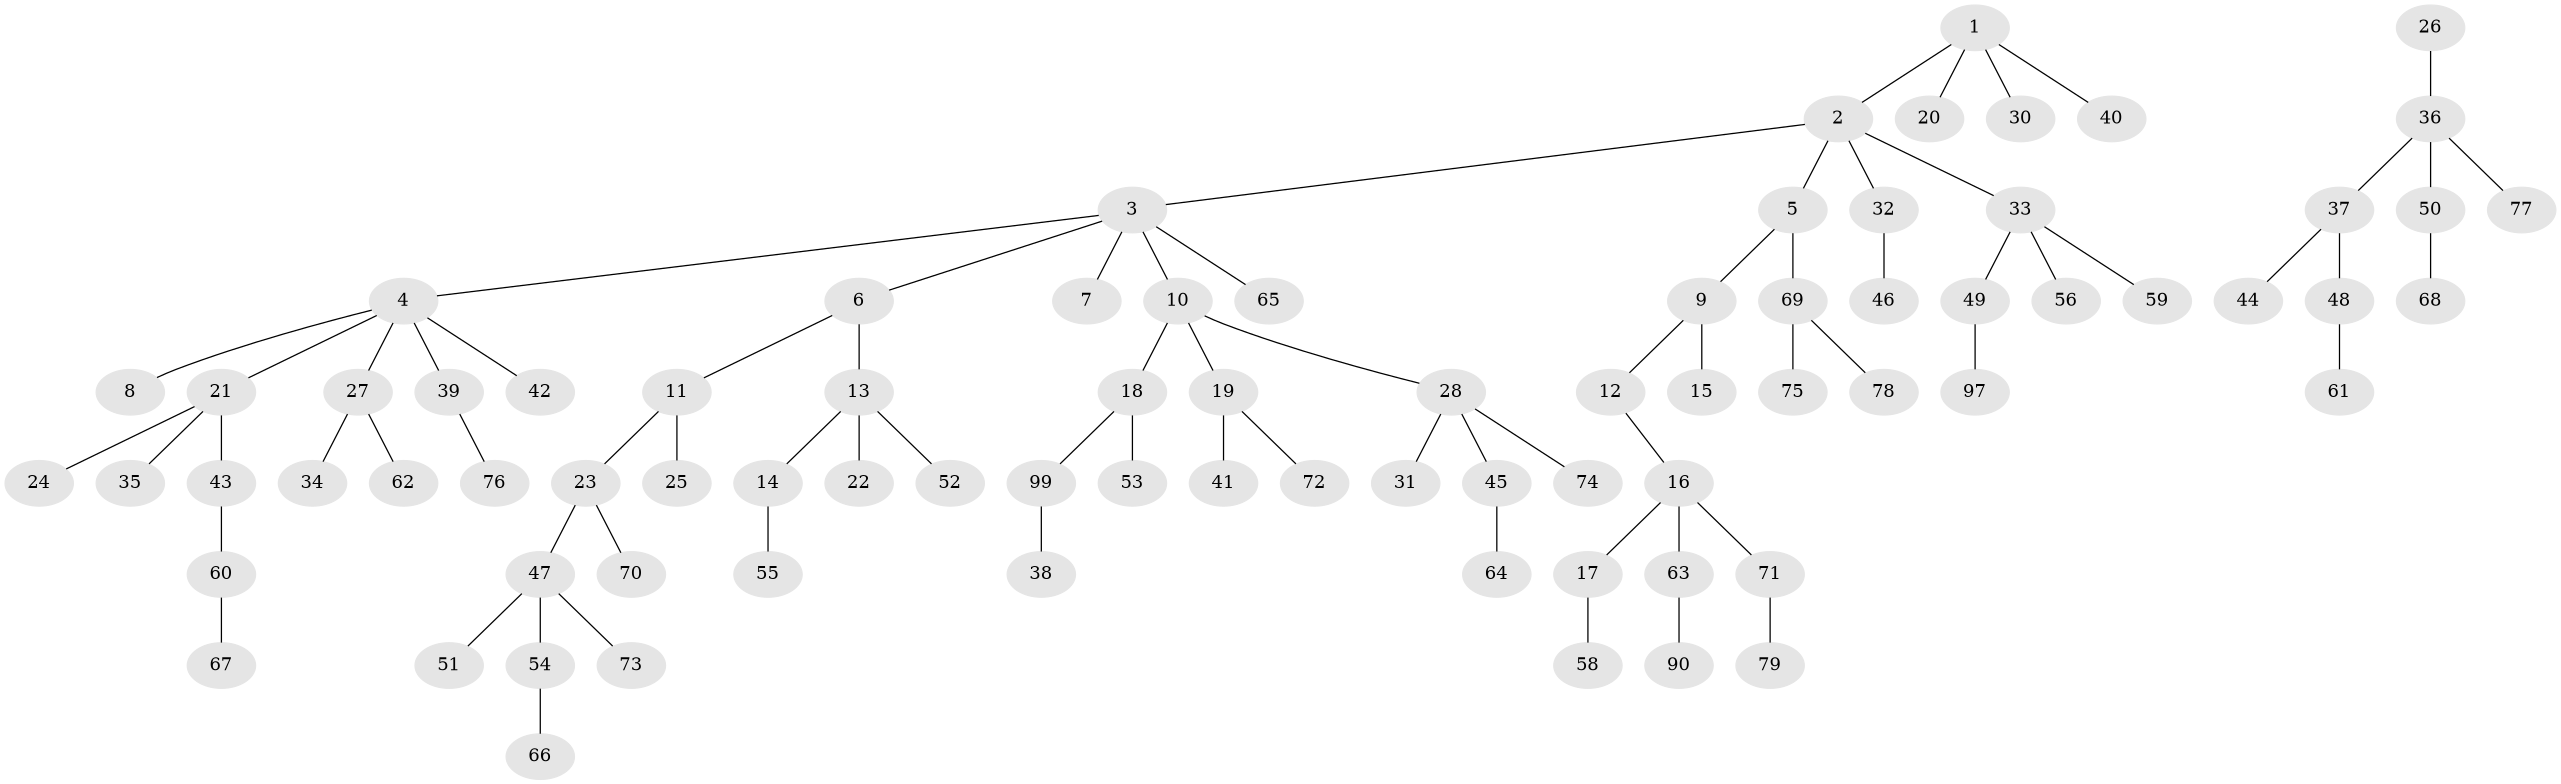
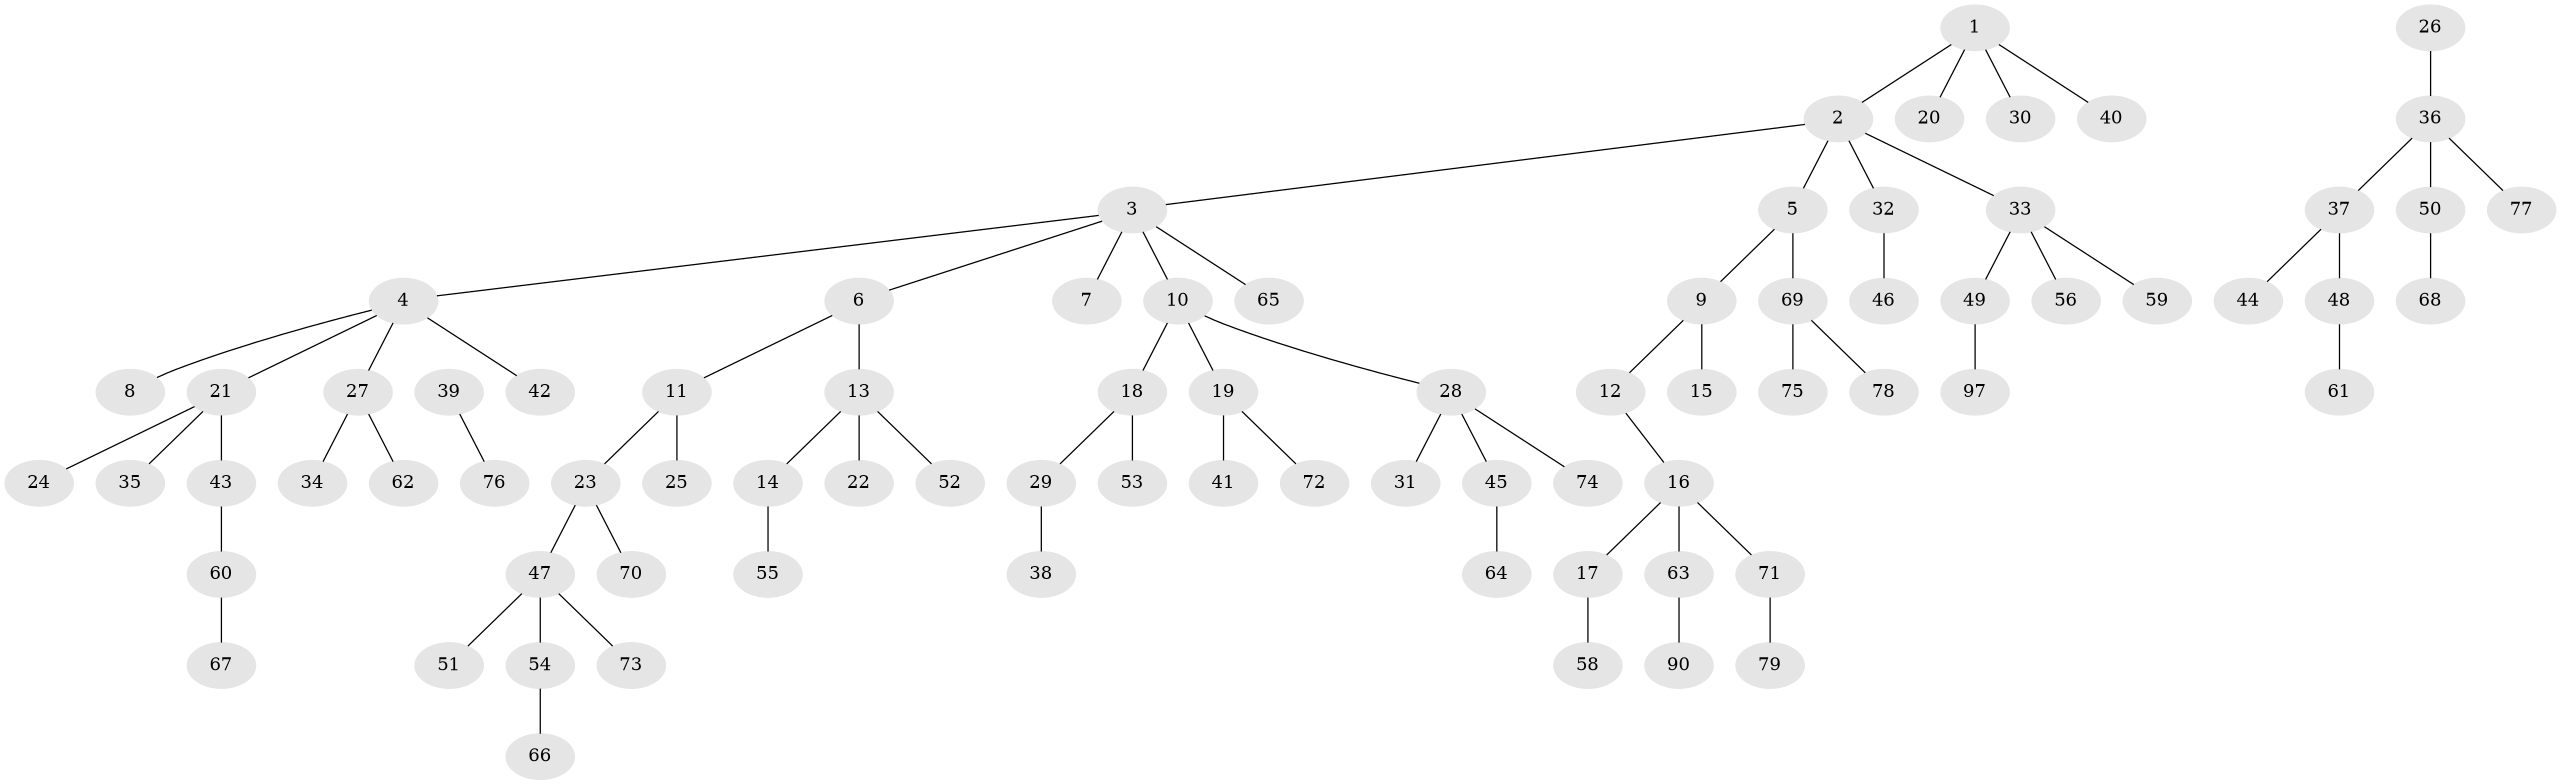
(426, 347) -> none
(1041, 483) -> (1041, 483)
